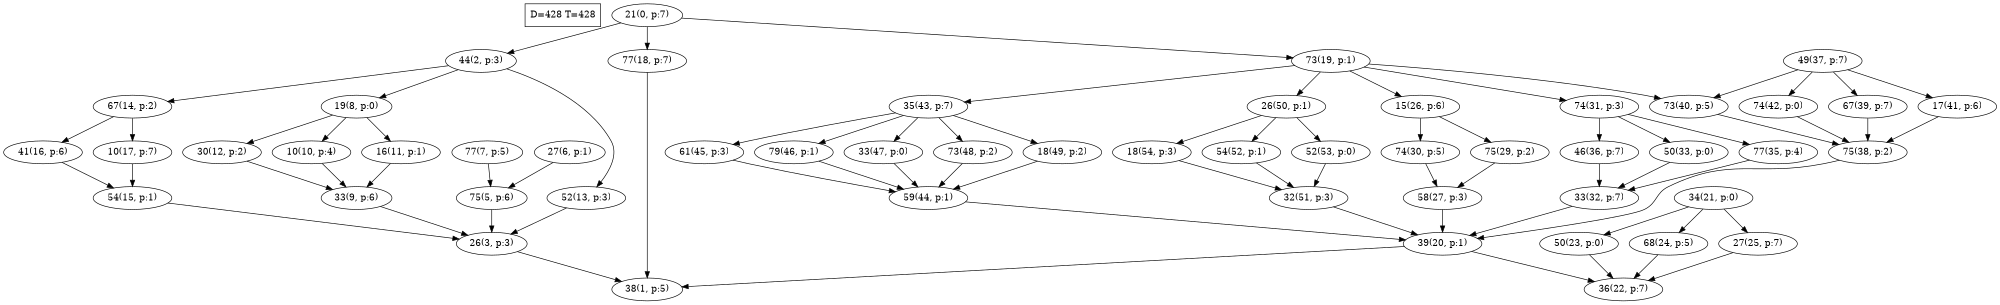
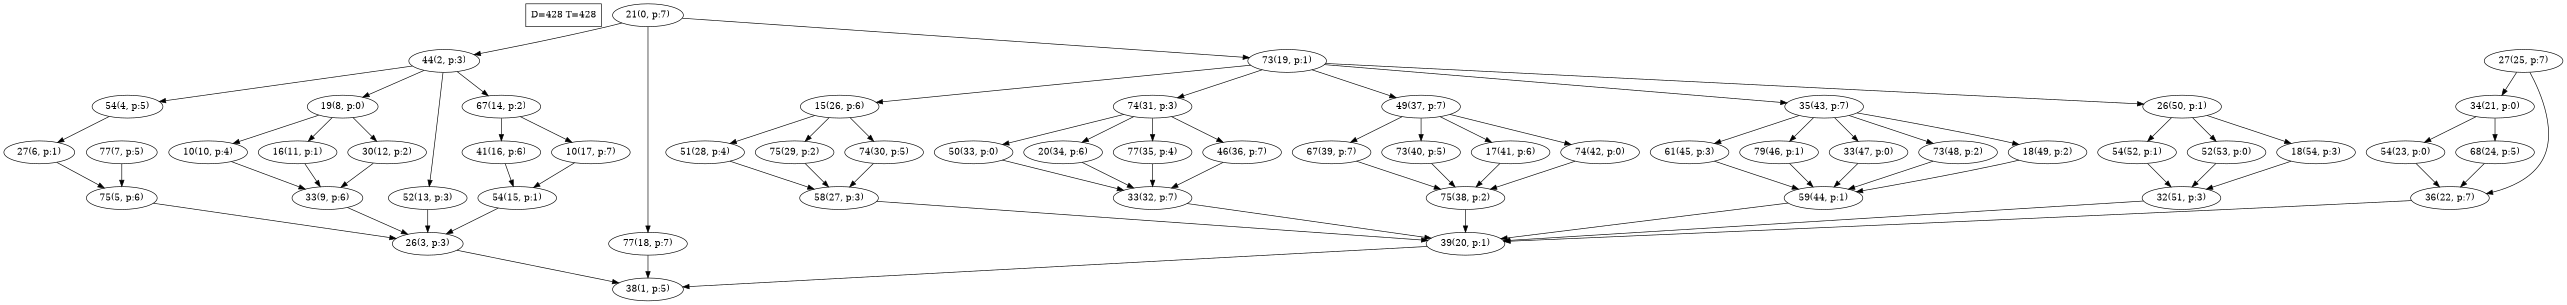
(1512, 77) -> (1351, 83)
none -> (128, 107)
none -> (705, 152)
none -> (1063, 152)
(1734, 219) -> (2511, 81)
(1579, 244) -> (2406, 152)
(1530, 266) -> (1961, 221)
